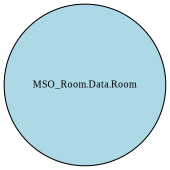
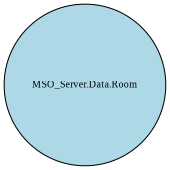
(85, 85) -> (85, 85)
